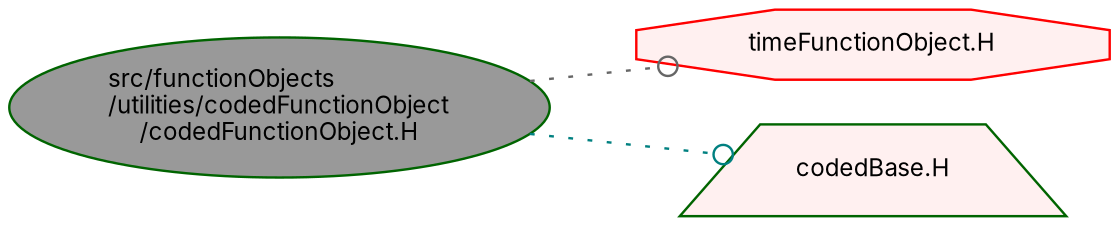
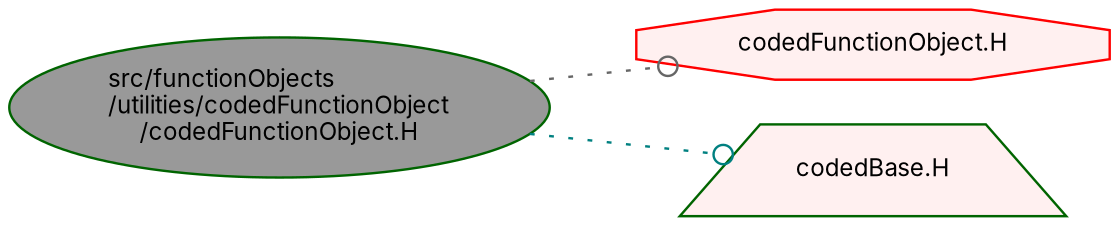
(873, 45) -> (873, 45)
